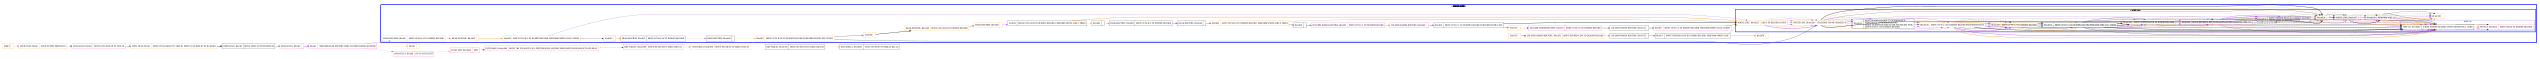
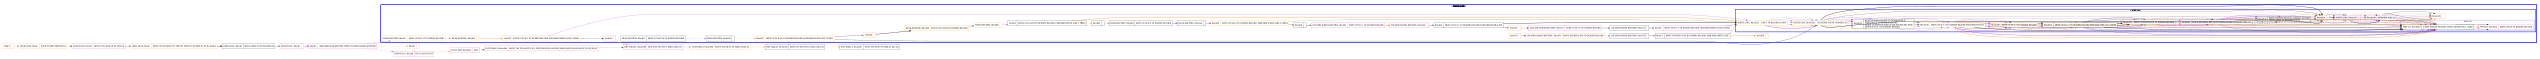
(618, 39) -> (622, 43)
none -> (757, 47)
